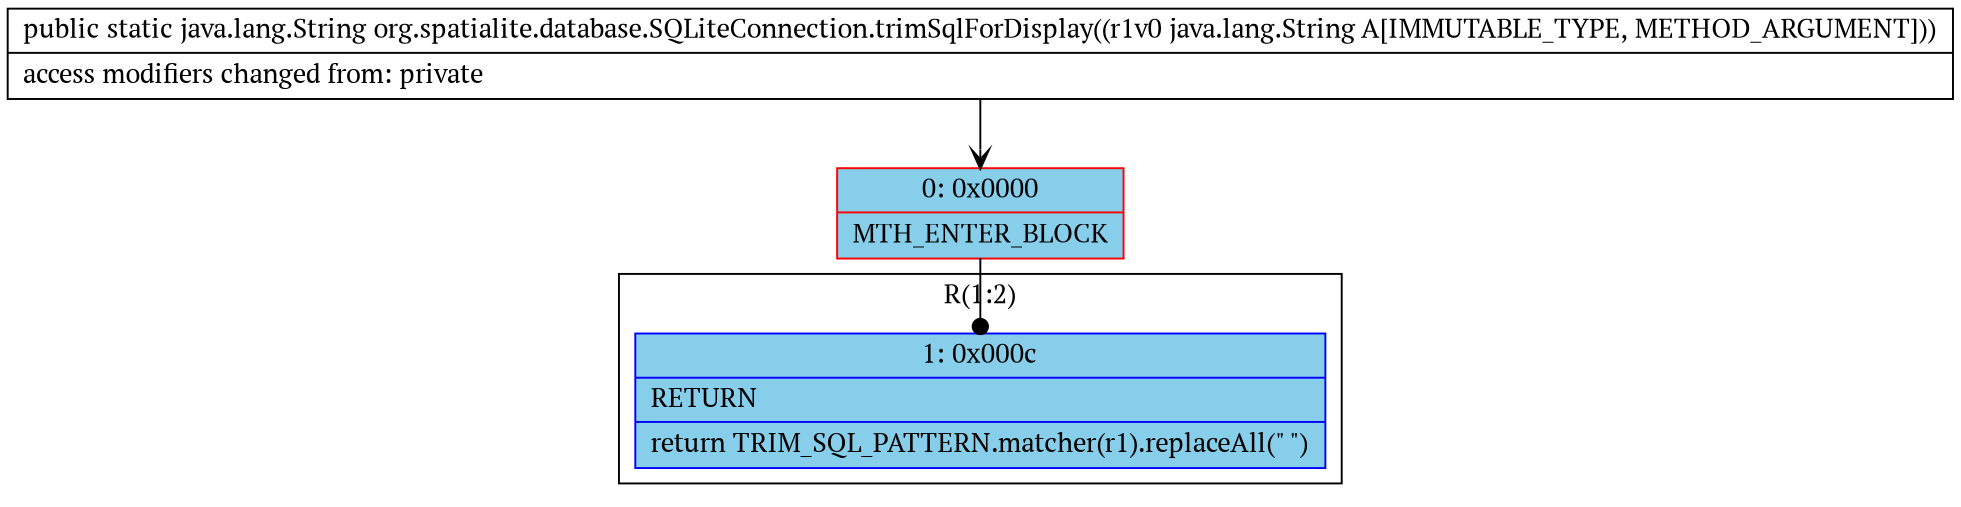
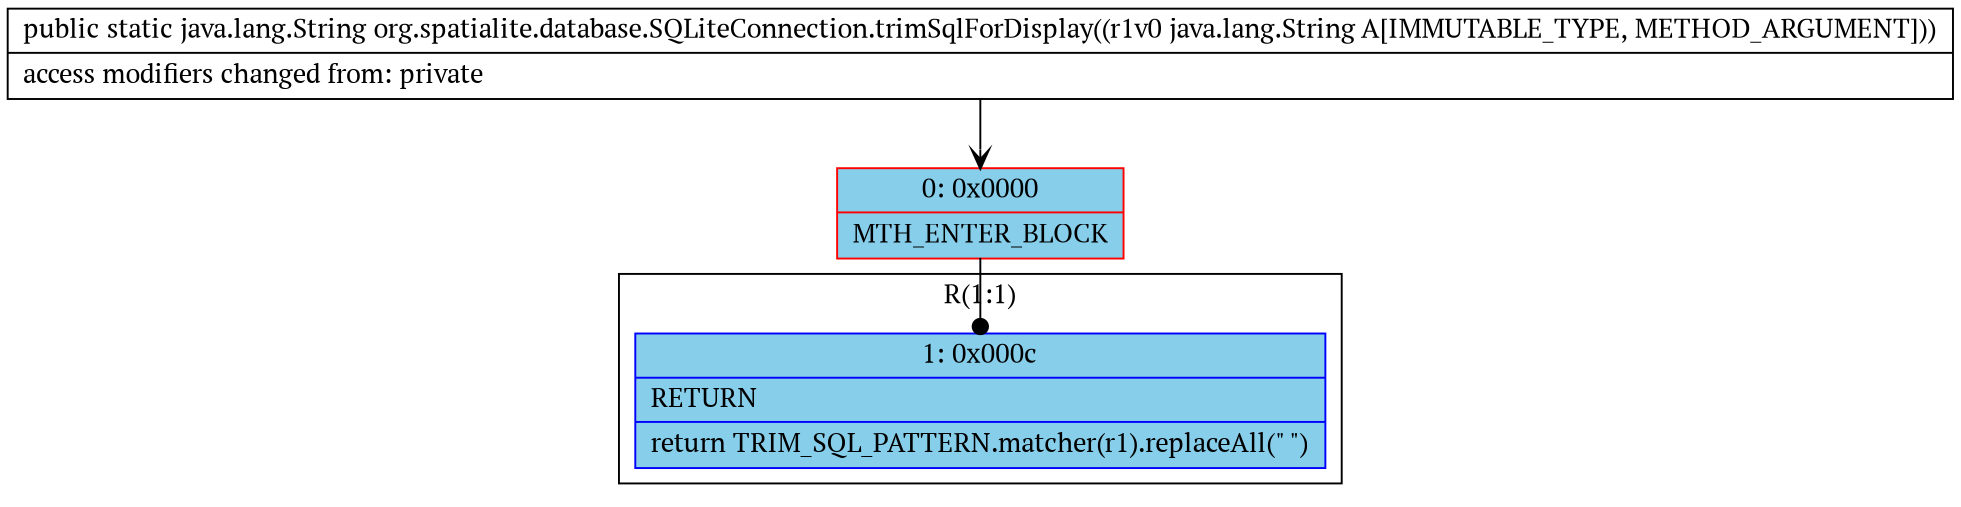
(980, 296) -> (980, 296)
